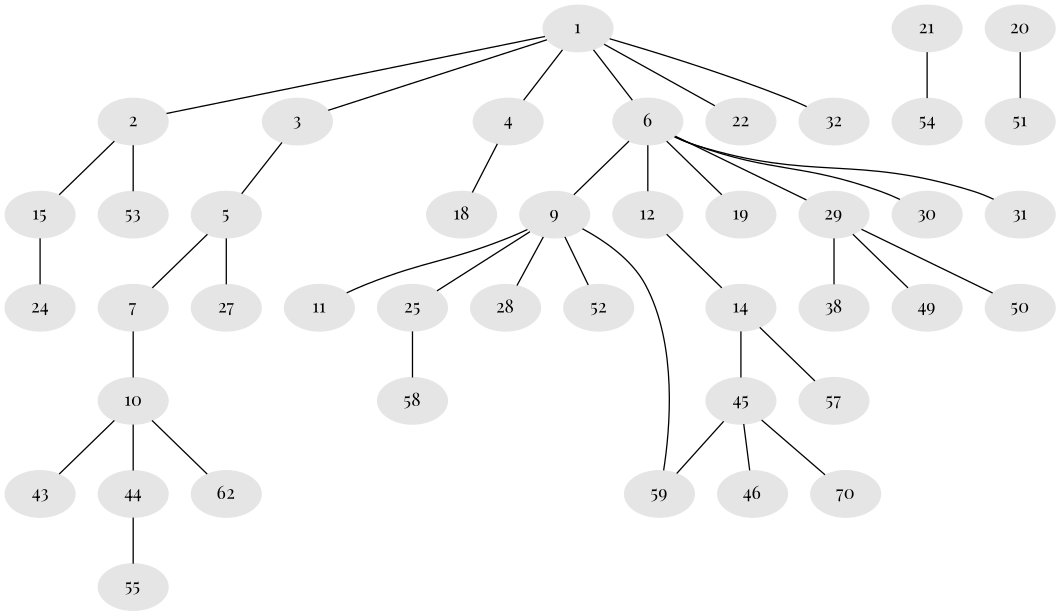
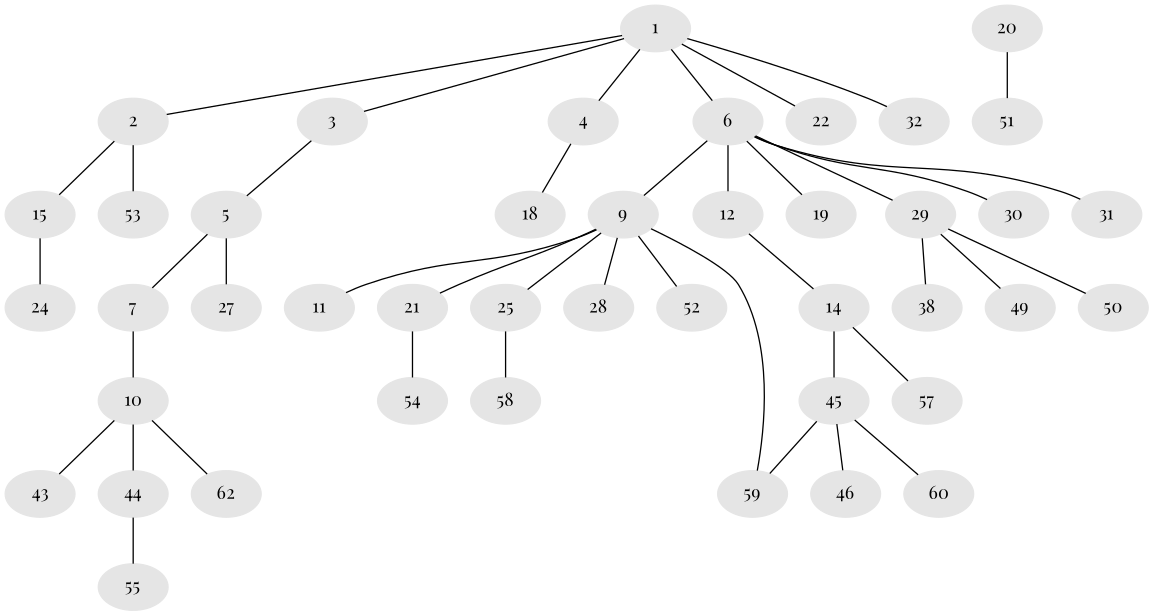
none -> (514, 263)
(846, 494) -> (939, 494)
